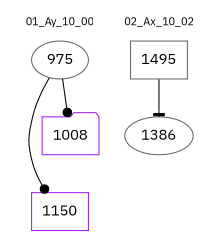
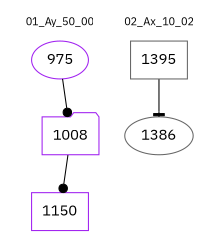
(60, 23) -> (60, 23)
(60, 60) -> (60, 60)
(159, 60) -> (159, 60)
(30, 131) -> (66, 170)
